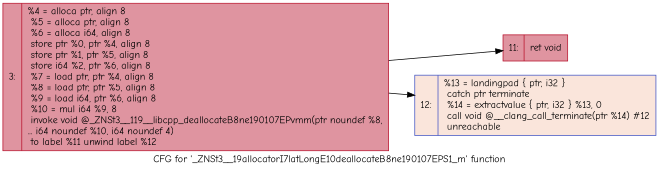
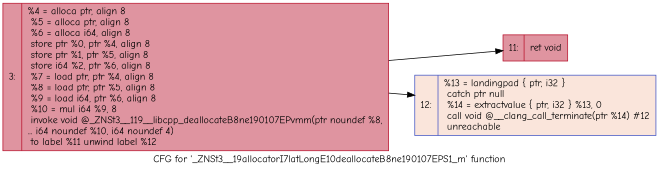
(487, 94) -> (474, 94)
